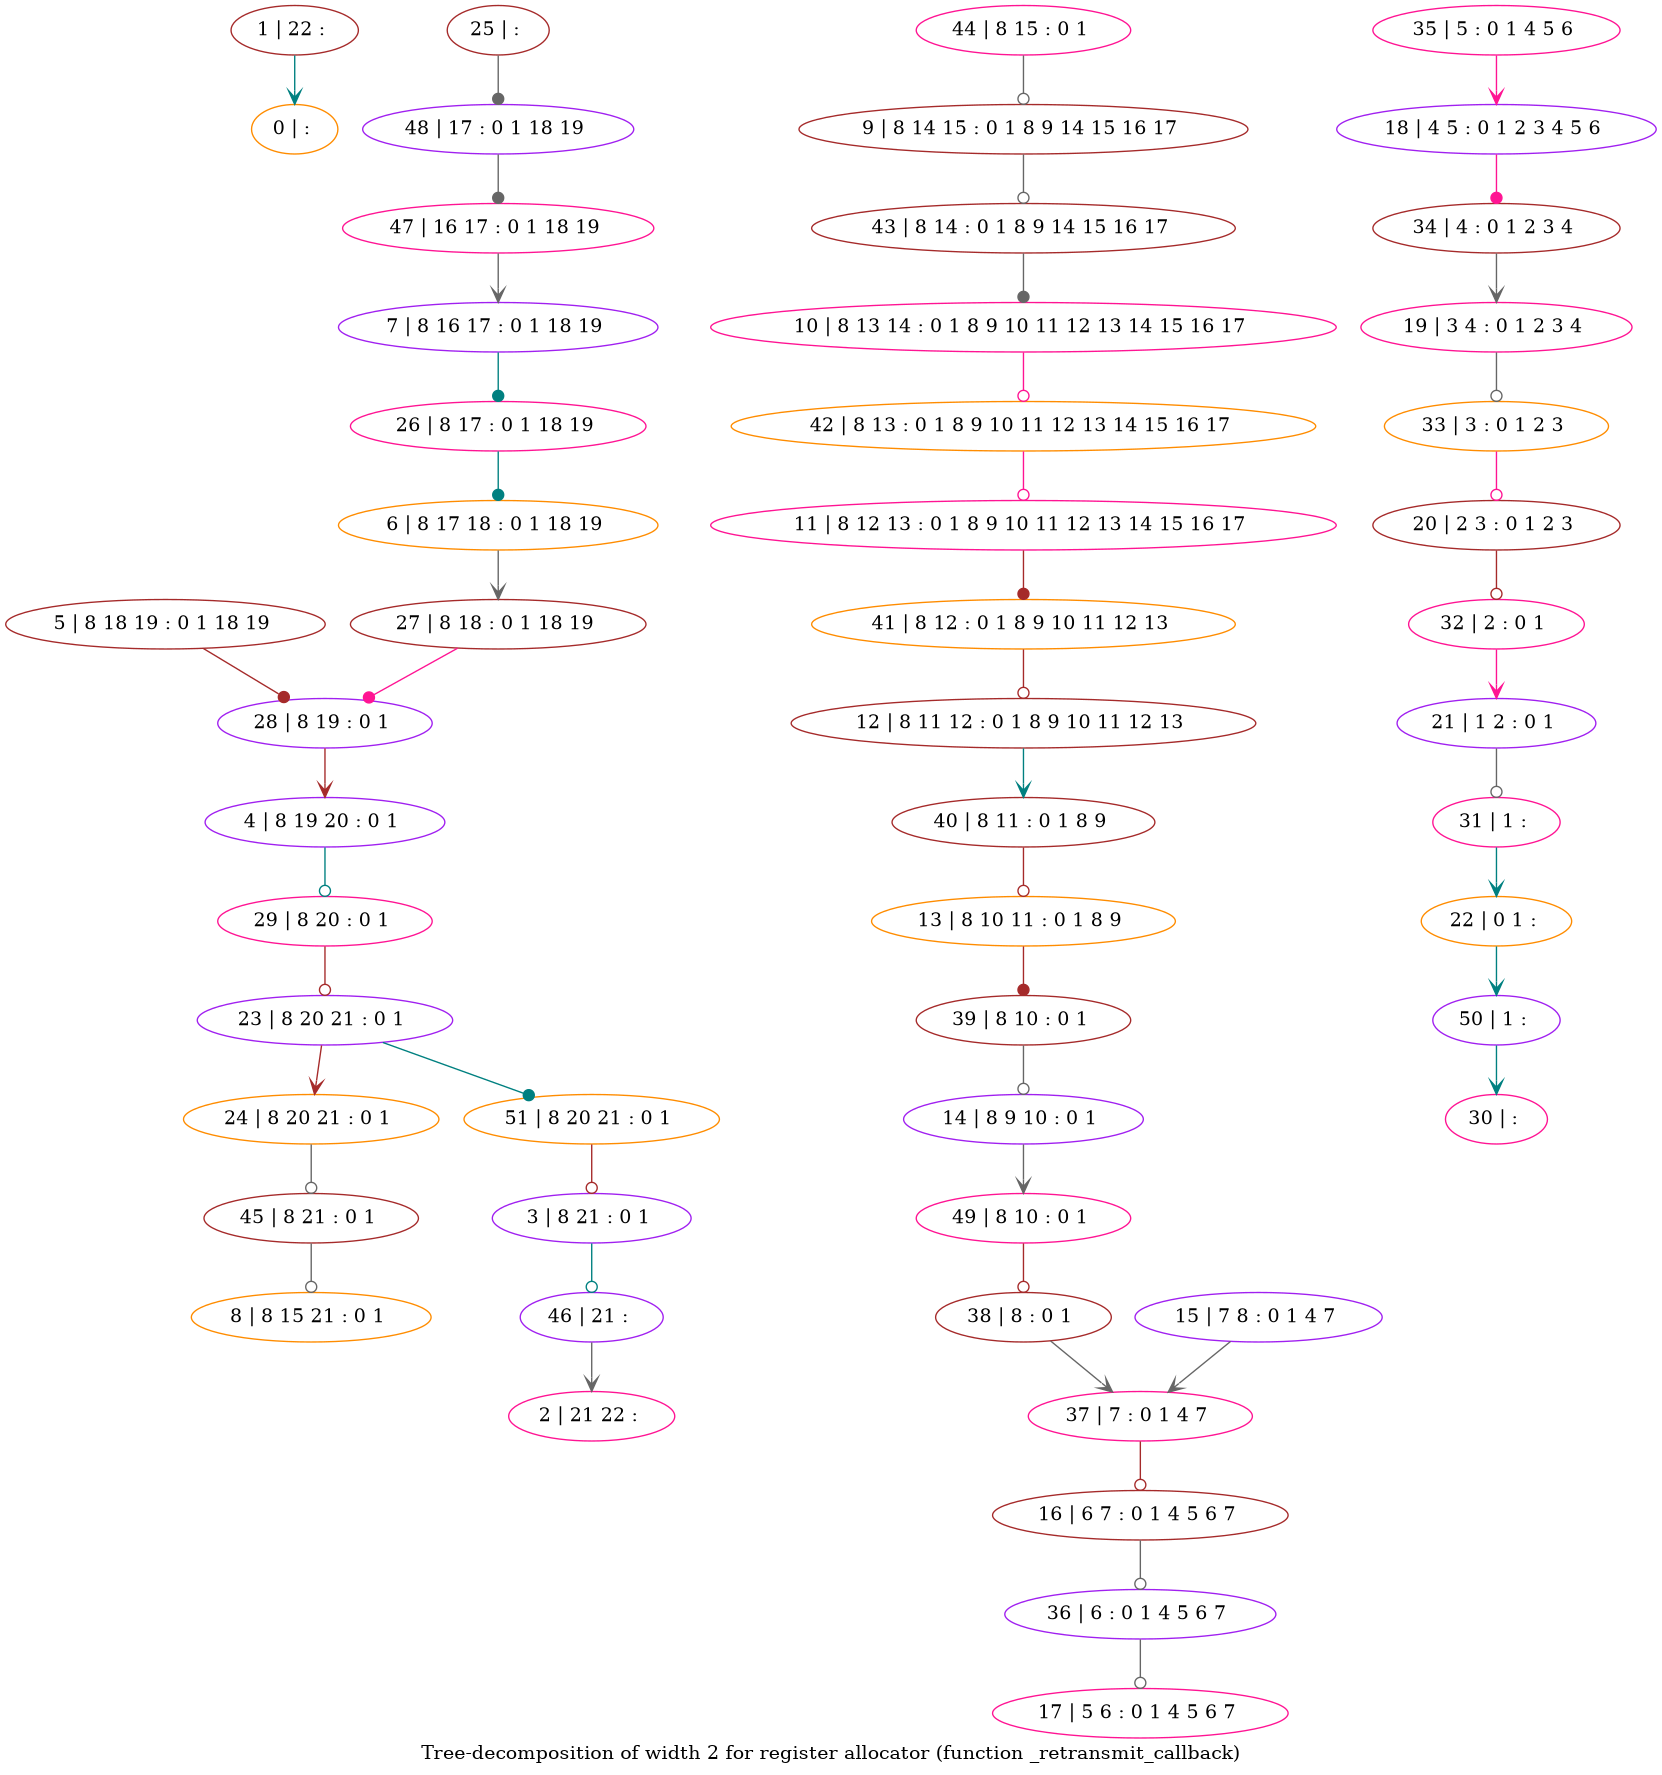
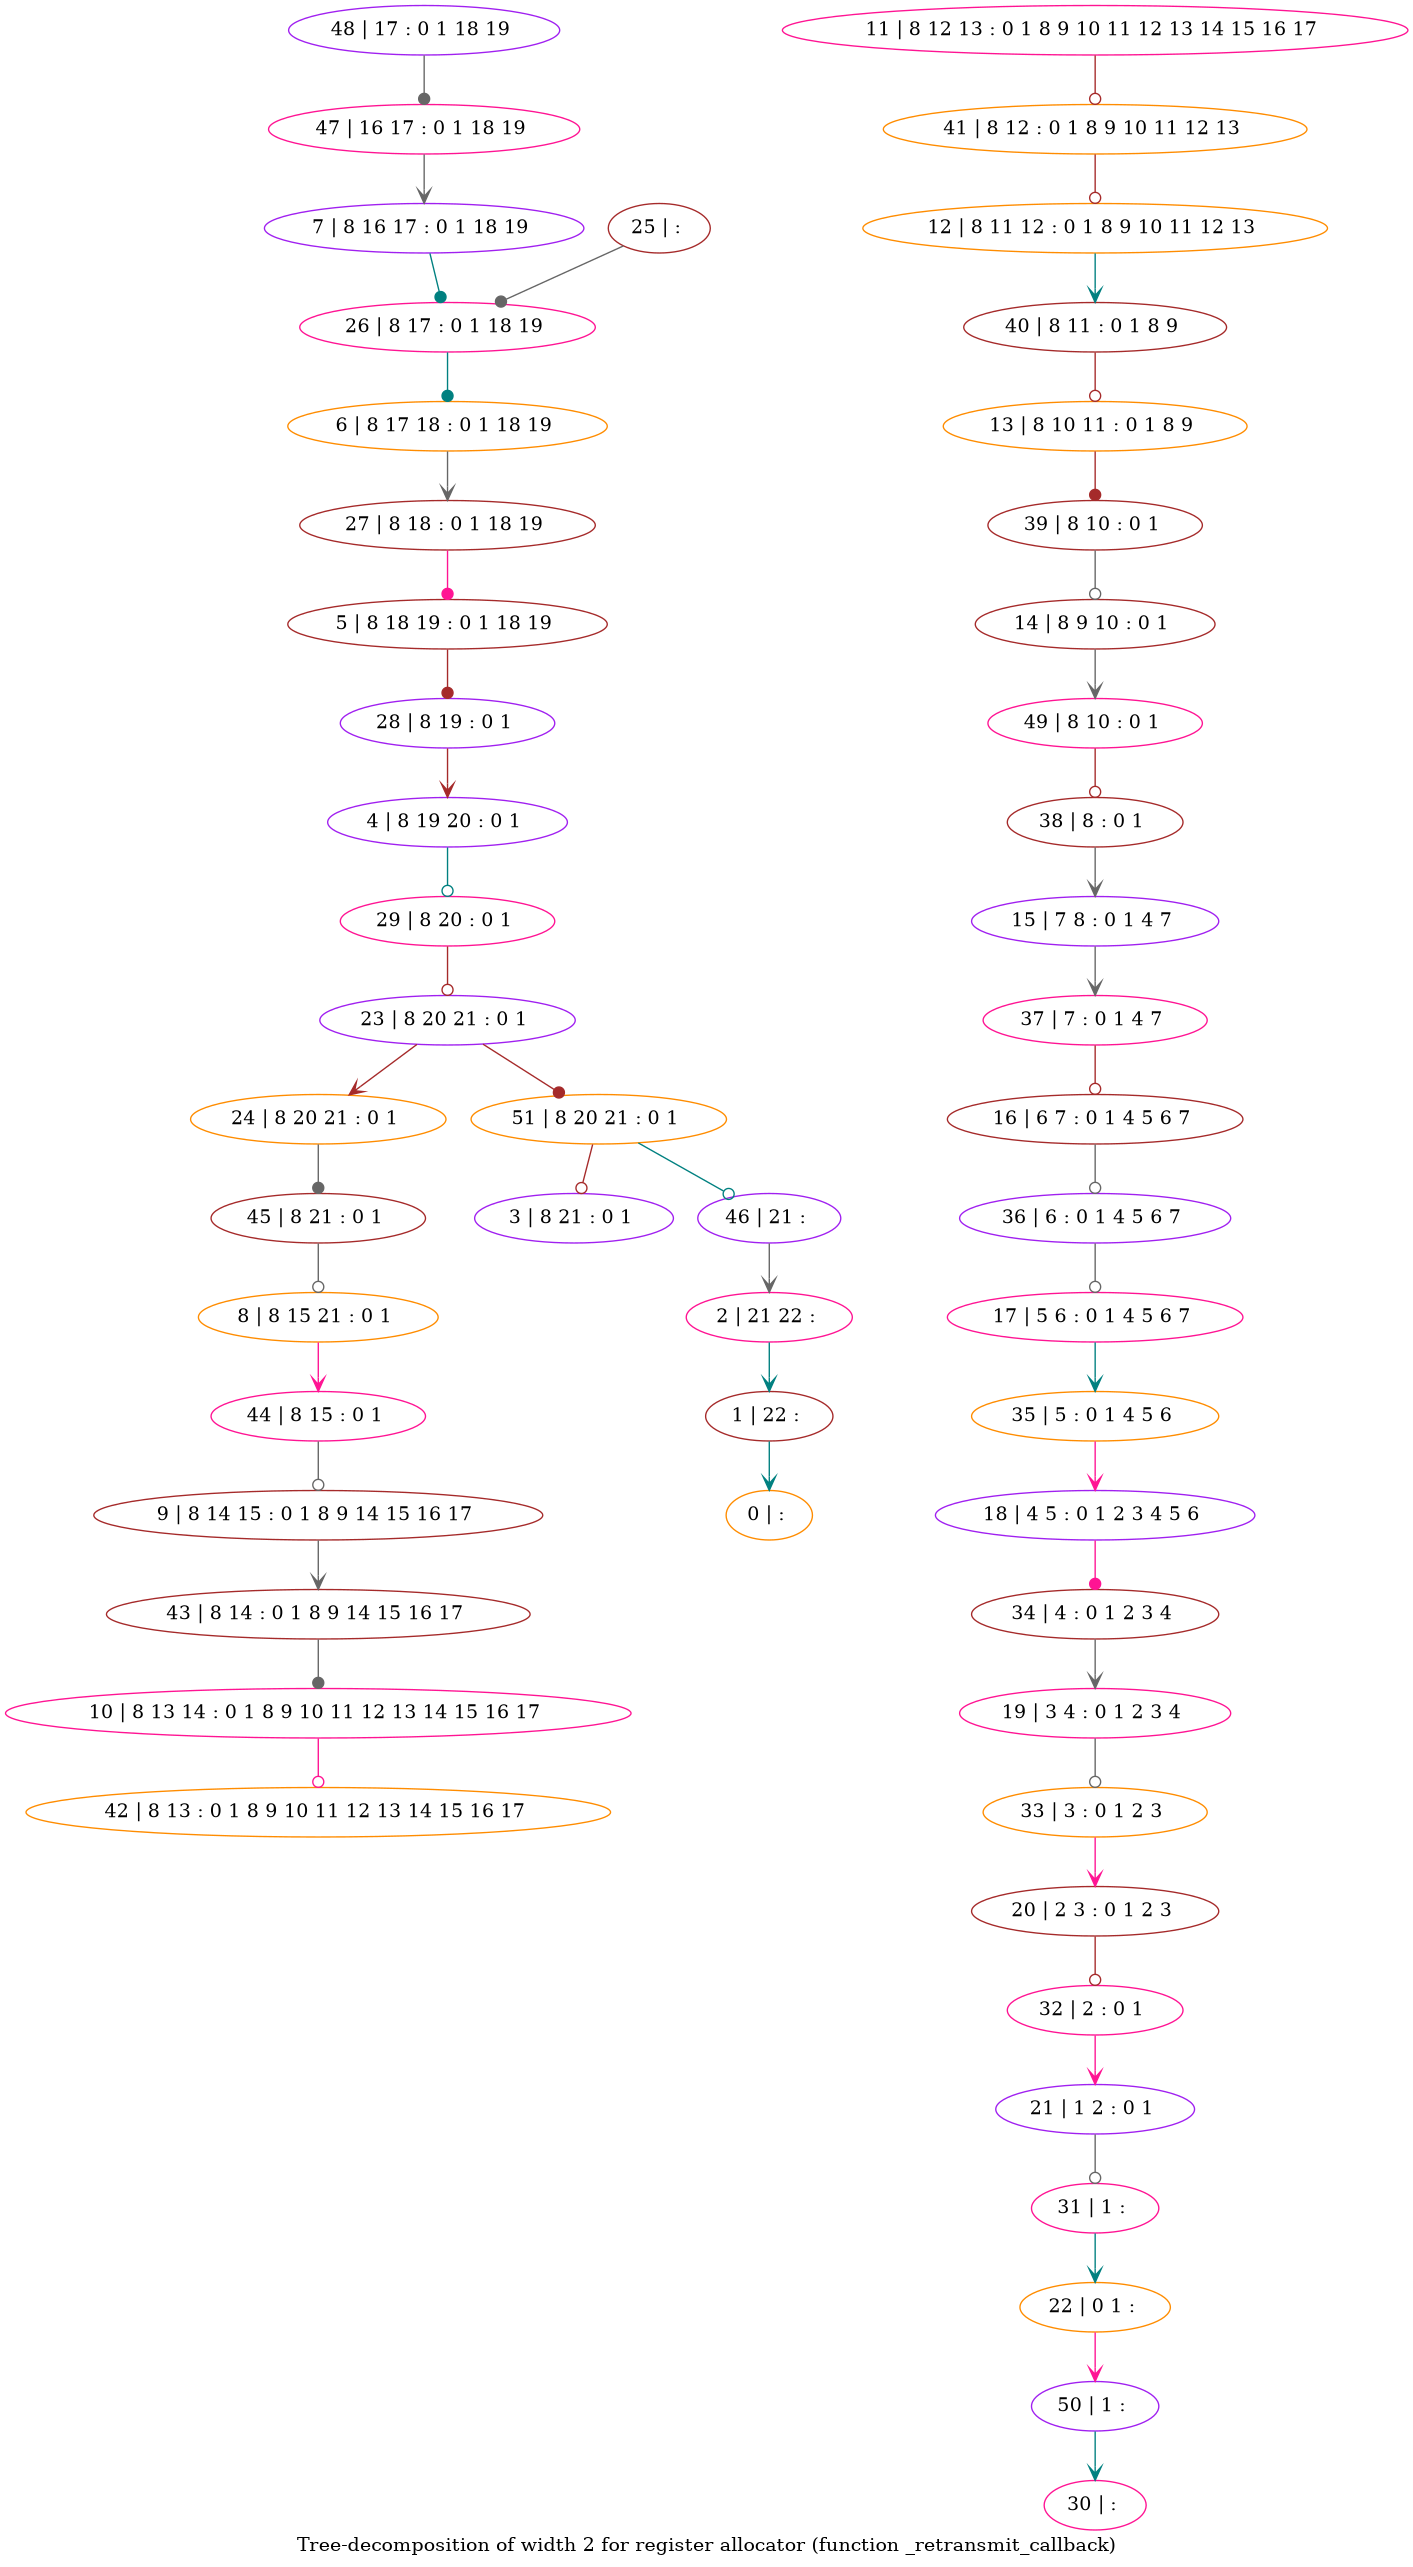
(1496, 30) -> (1095, 1416)
(498, 74) -> (565, 273)
(1023, 173) -> (318, 1558)
(1023, 470) -> none
(1496, 470) -> (1095, 1855)
(1023, 569) -> (1095, 74)
(416, 671) -> (448, 569)
(1023, 723) -> (1095, 228)
(1496, 964) -> (1095, 2350)
(453, 1068) -> (519, 1067)
(1023, 1119) -> (1095, 624)
(311, 1163) -> (318, 1163)
(592, 1262) -> (681, 1167)
none -> (318, 1360)
none -> (769, 1360)
none -> (1095, 1360)
(1076, 1362) -> (1095, 865)
